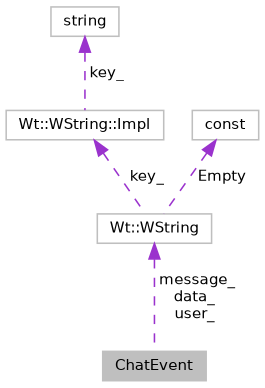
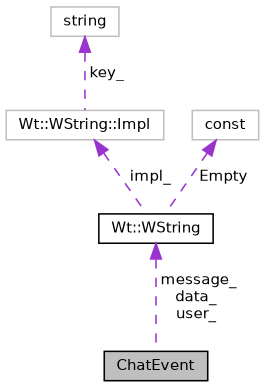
(145, 177) -> (149, 177)
(154, 229) -> (156, 229)
(154, 366) -> (156, 366)
